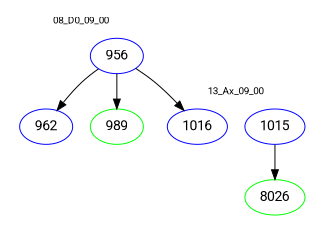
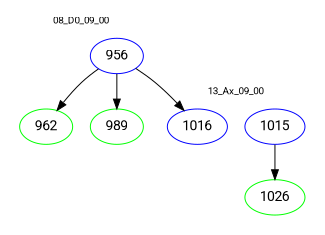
(46, 127) -> (46, 127)
(275, 197) -> (275, 197)
